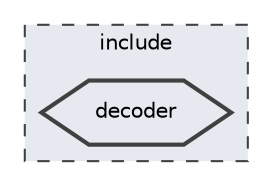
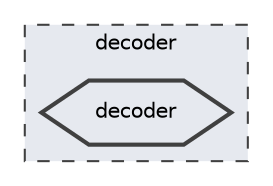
(136, 44) -> (136, 44)
